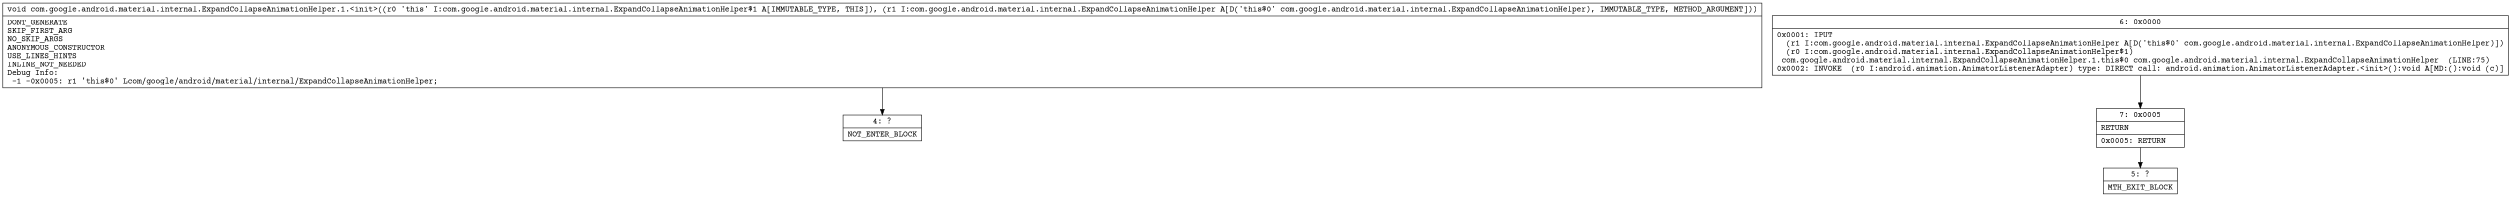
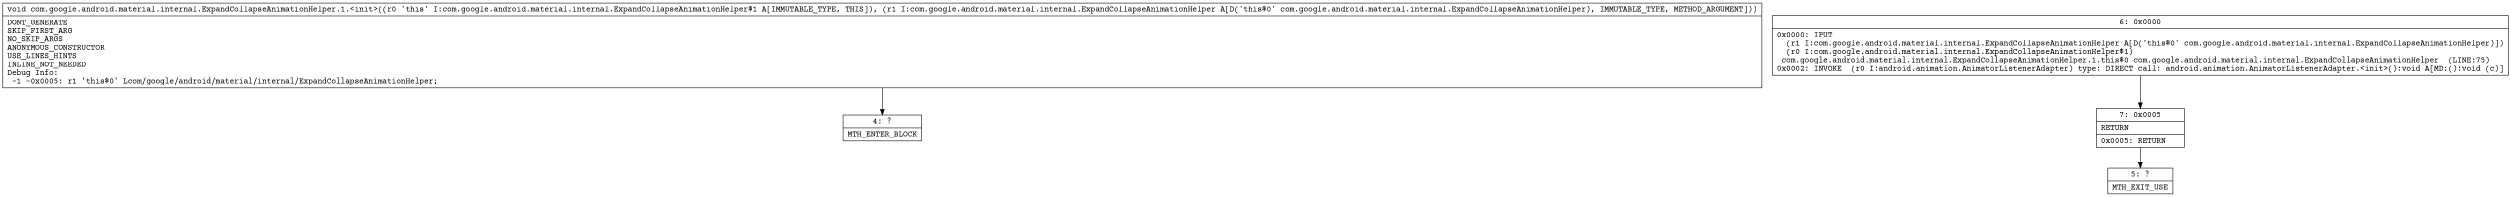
(1809, 35) -> (1809, 35)
(882, 134) -> (882, 134)
(2140, 187) -> (2140, 187)
